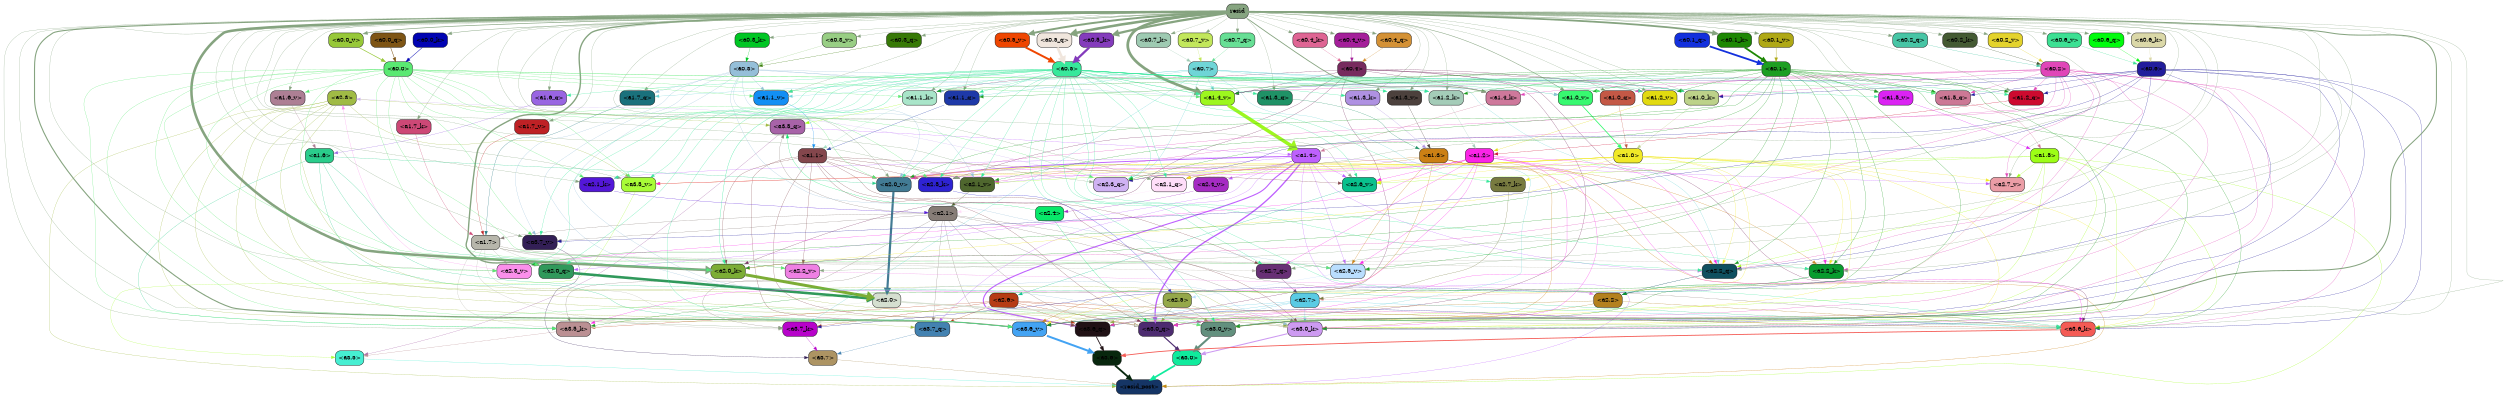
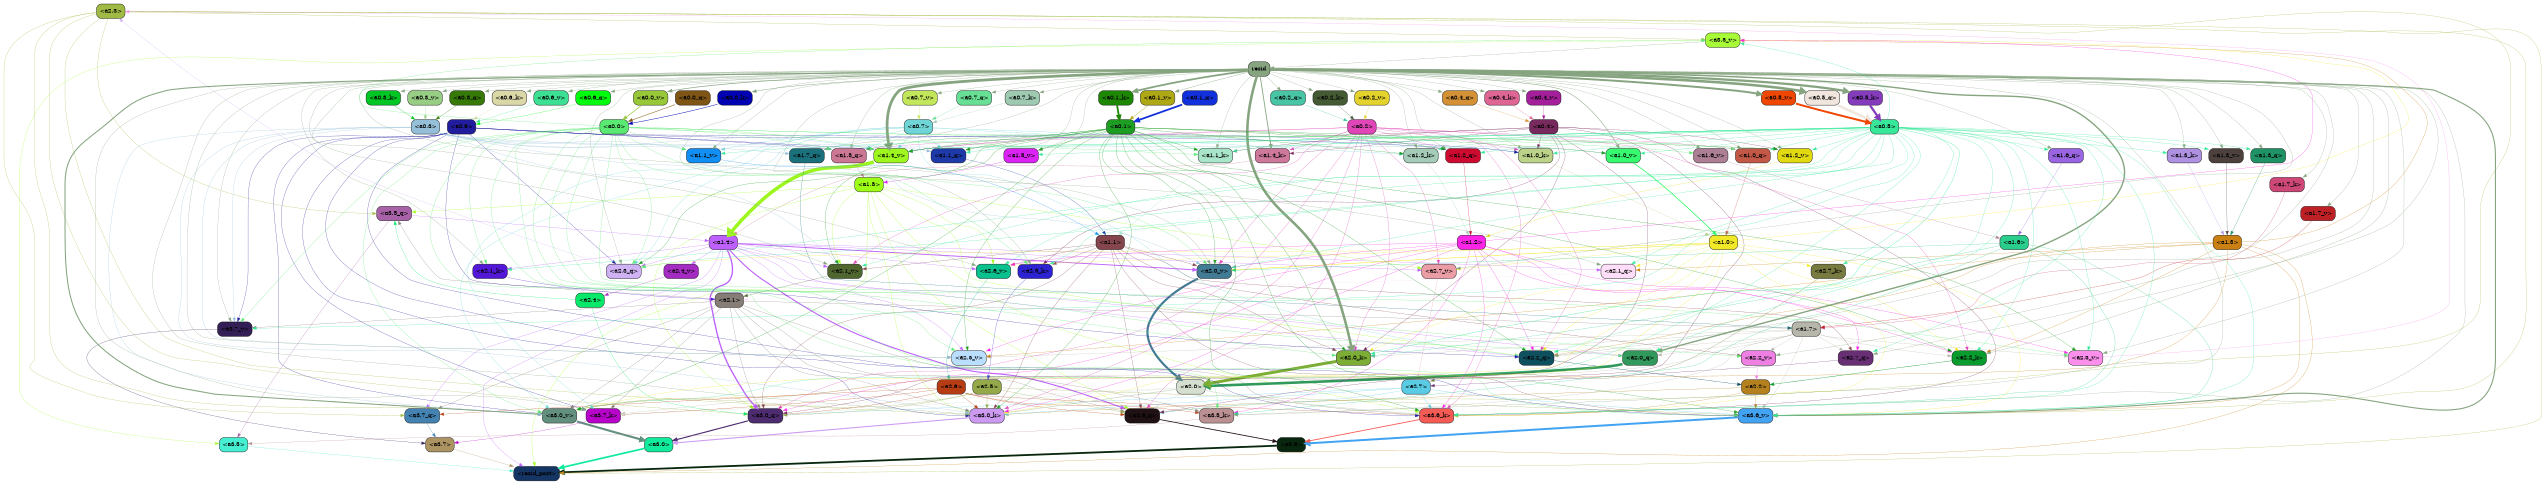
(249, 58) -> (1490, 55)
(856, 114) -> (635, 199)
(1352, 291) -> none
